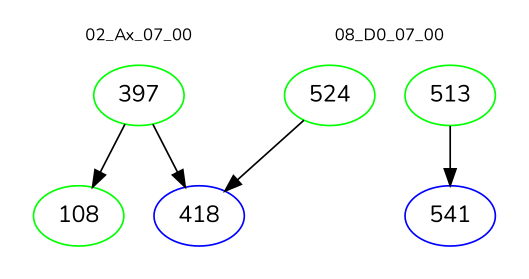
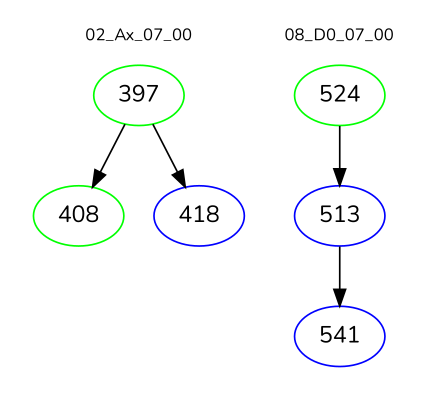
(450, 95) -> (340, 216)
(282, 140) -> (340, 147)
(79, 216) -> (79, 216)
